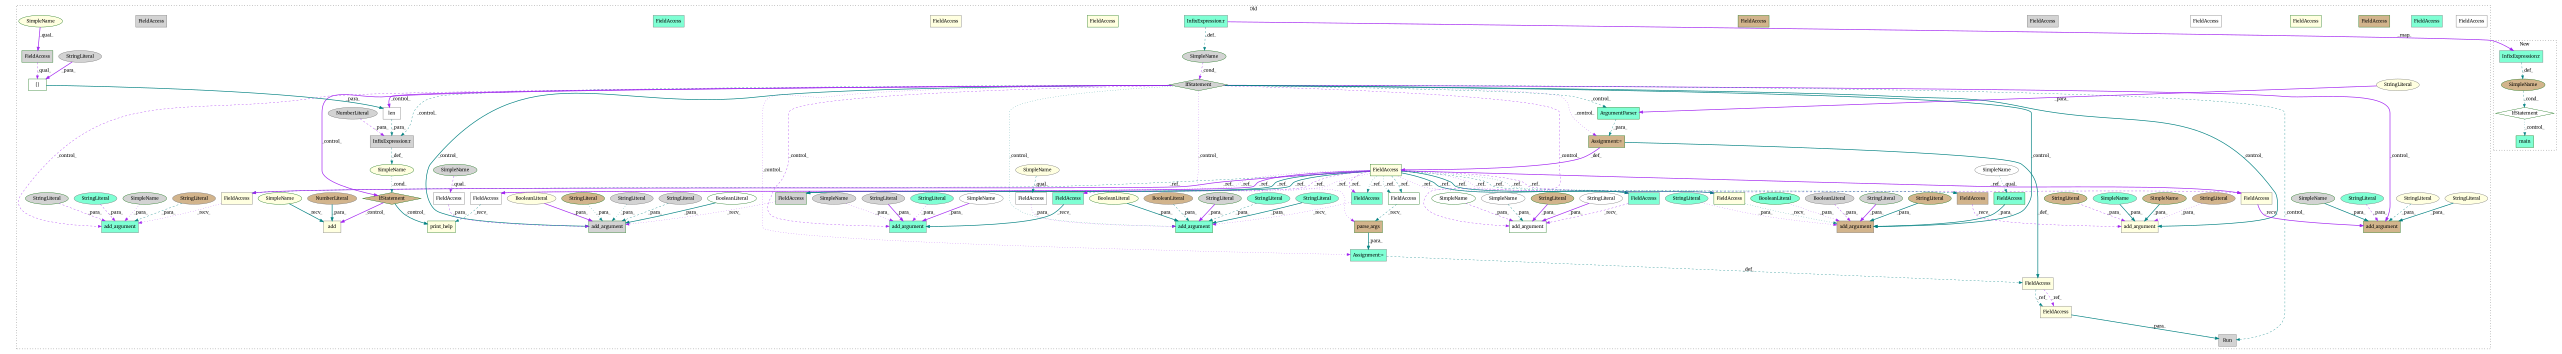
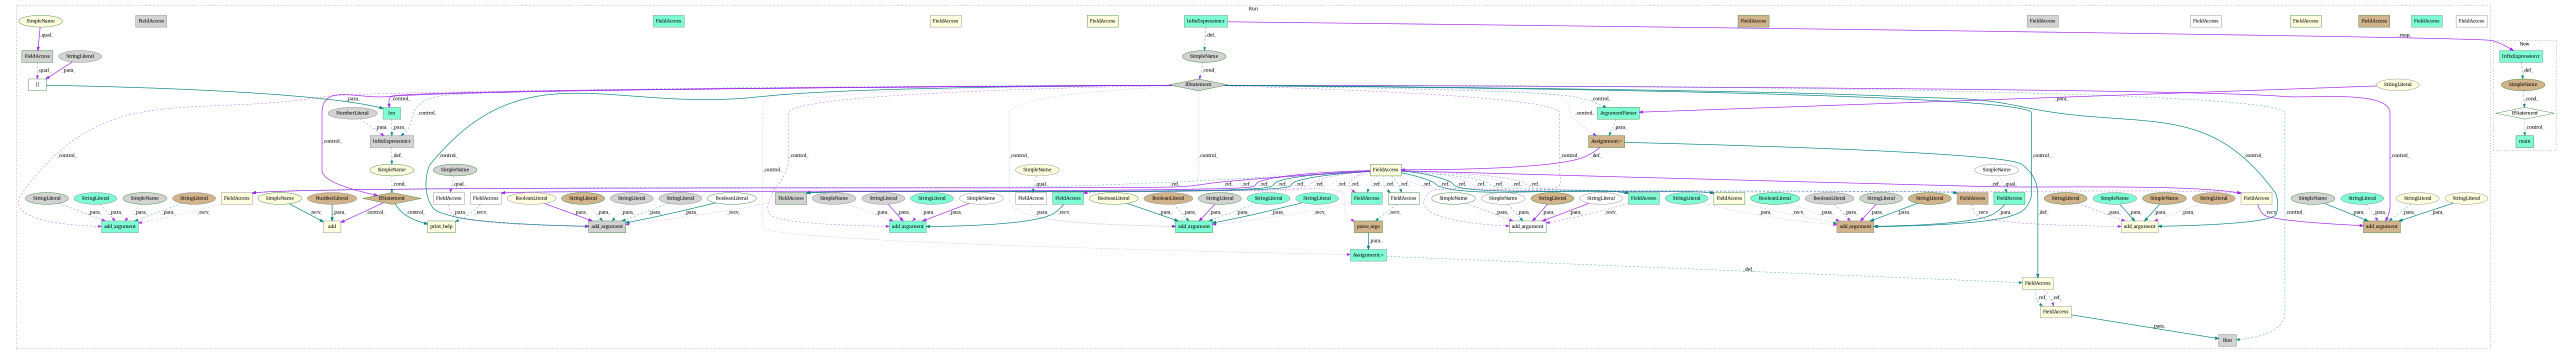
(1253, 9) -> (1253, 9)
(392, 113) -> (392, 113)
